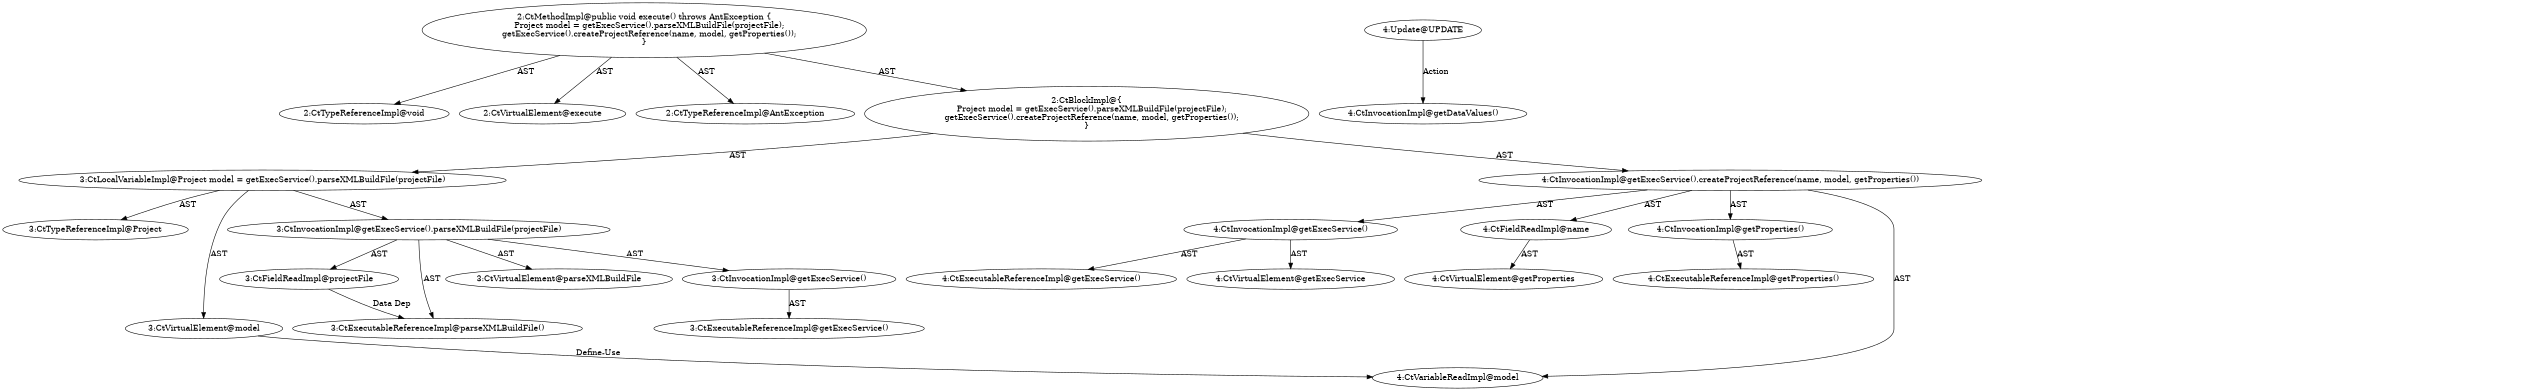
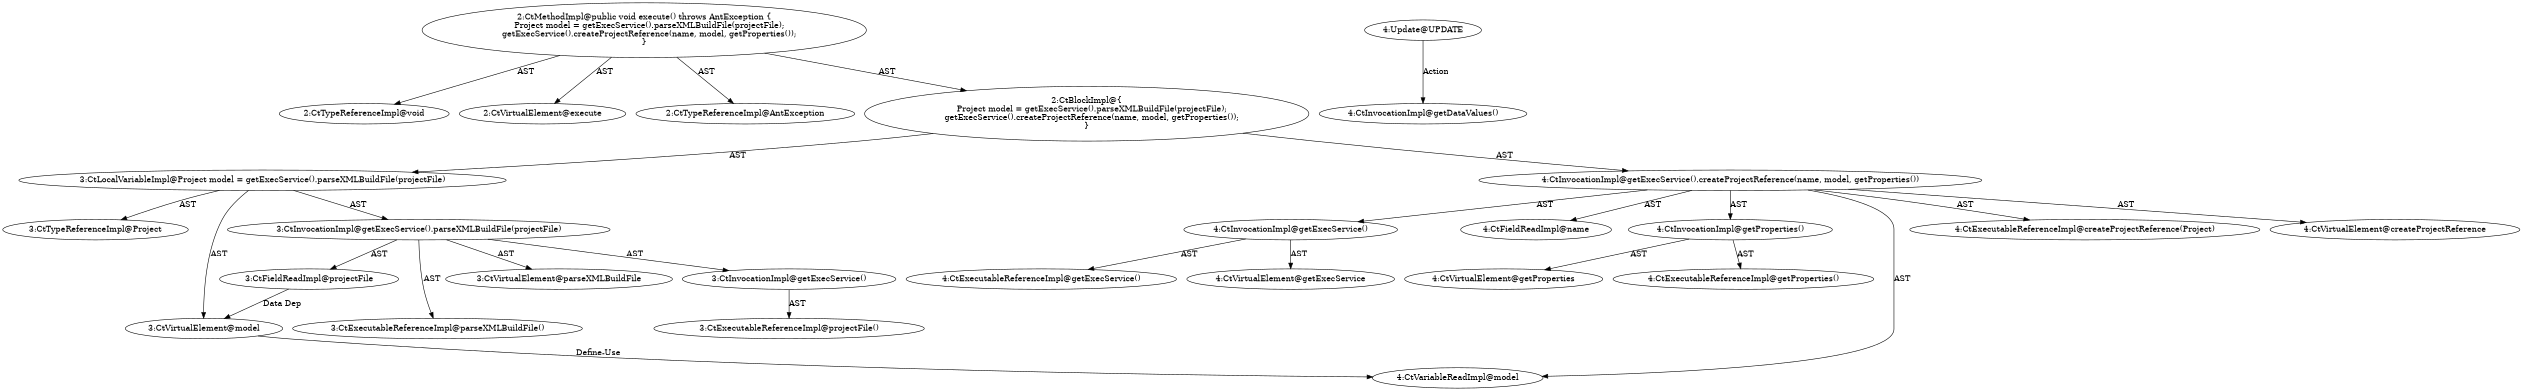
none -> (2085, 230)
none -> (2395, 230)
(1522, 252) -> (1620, 254)
(363, 304) -> (259, 303)
(789, 329) -> (789, 329)
